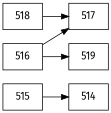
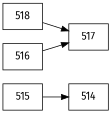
(89, 57) -> none
